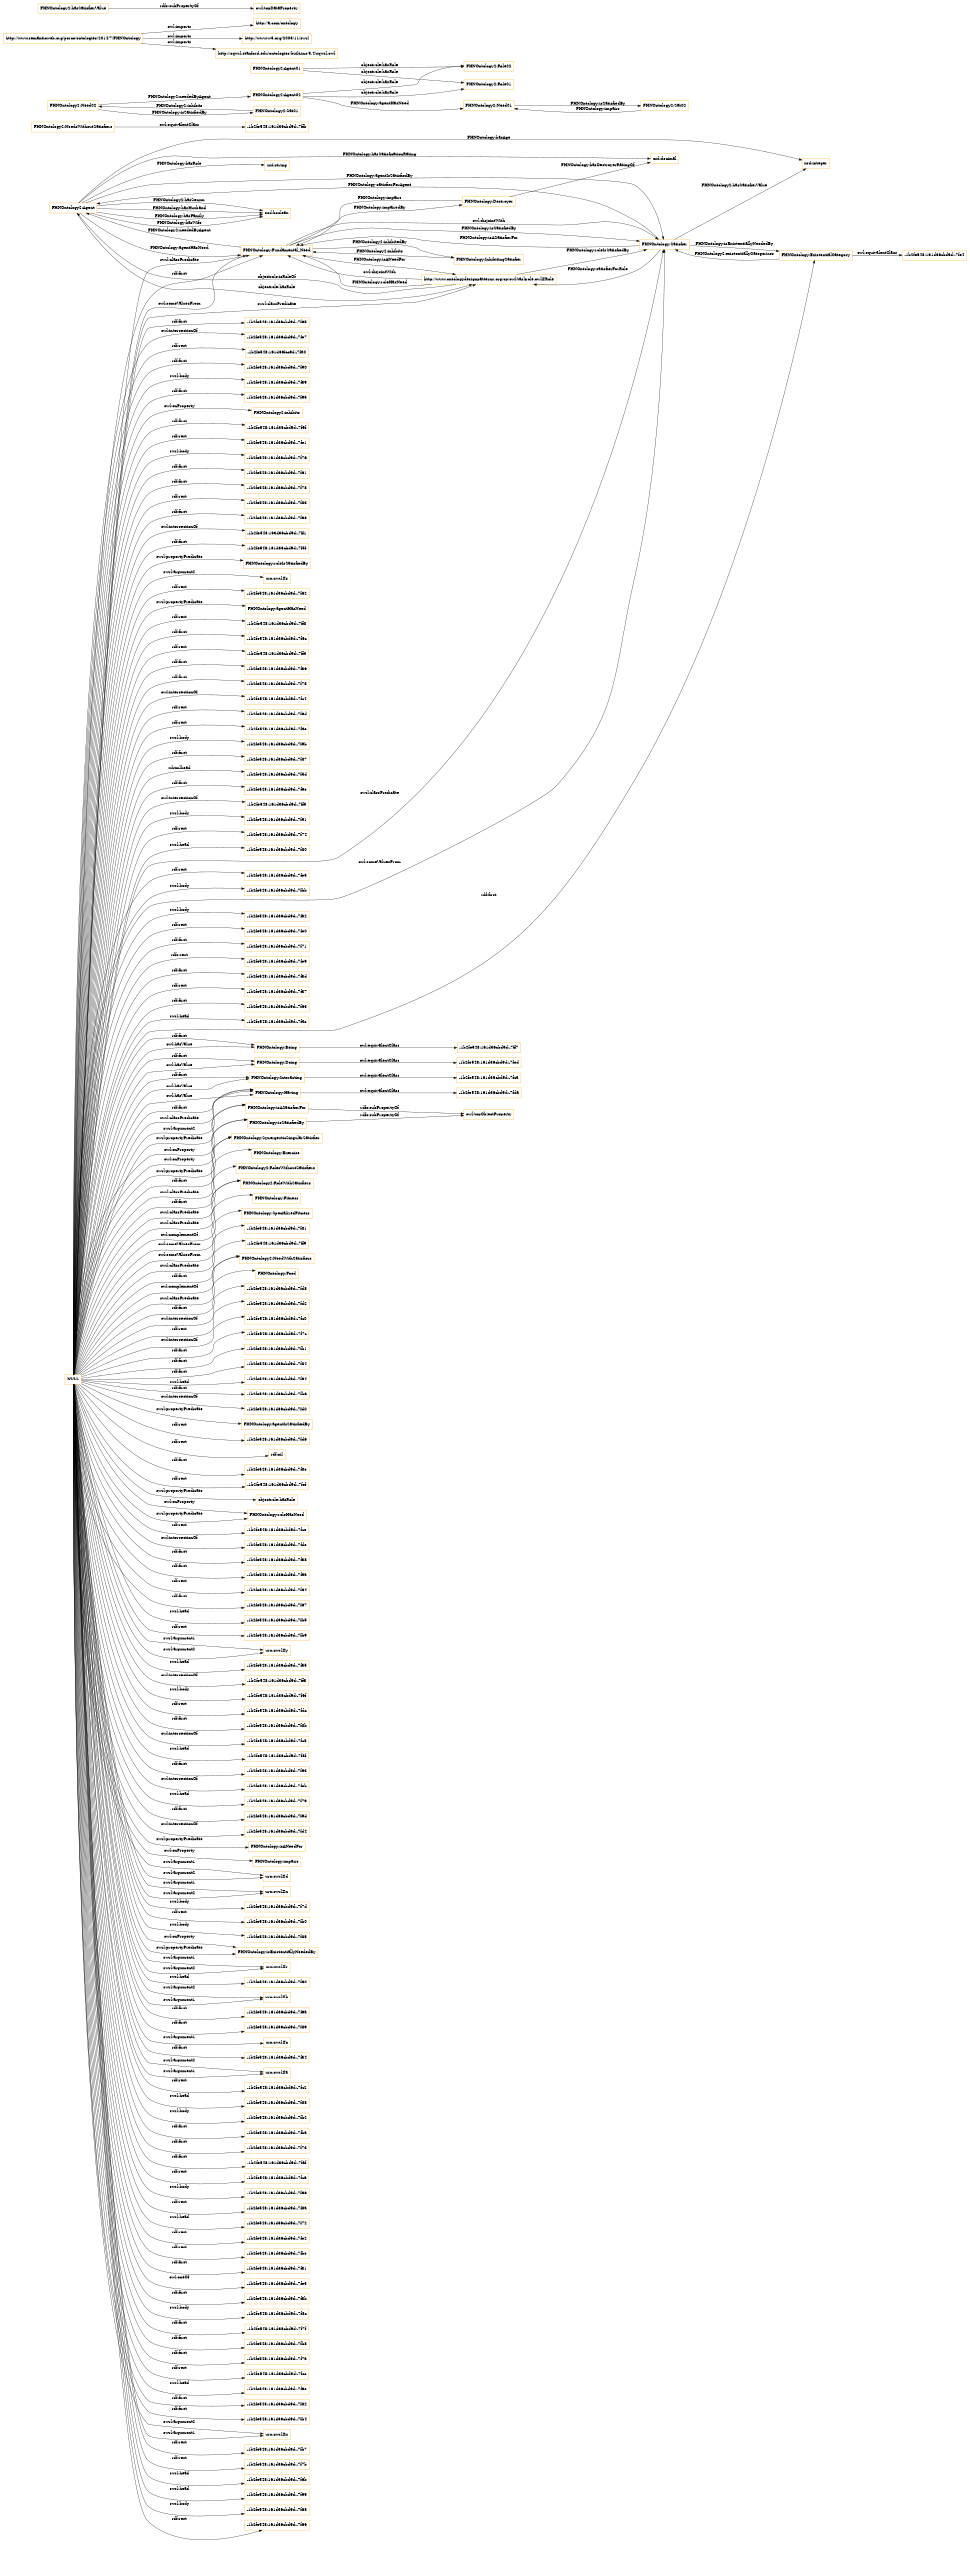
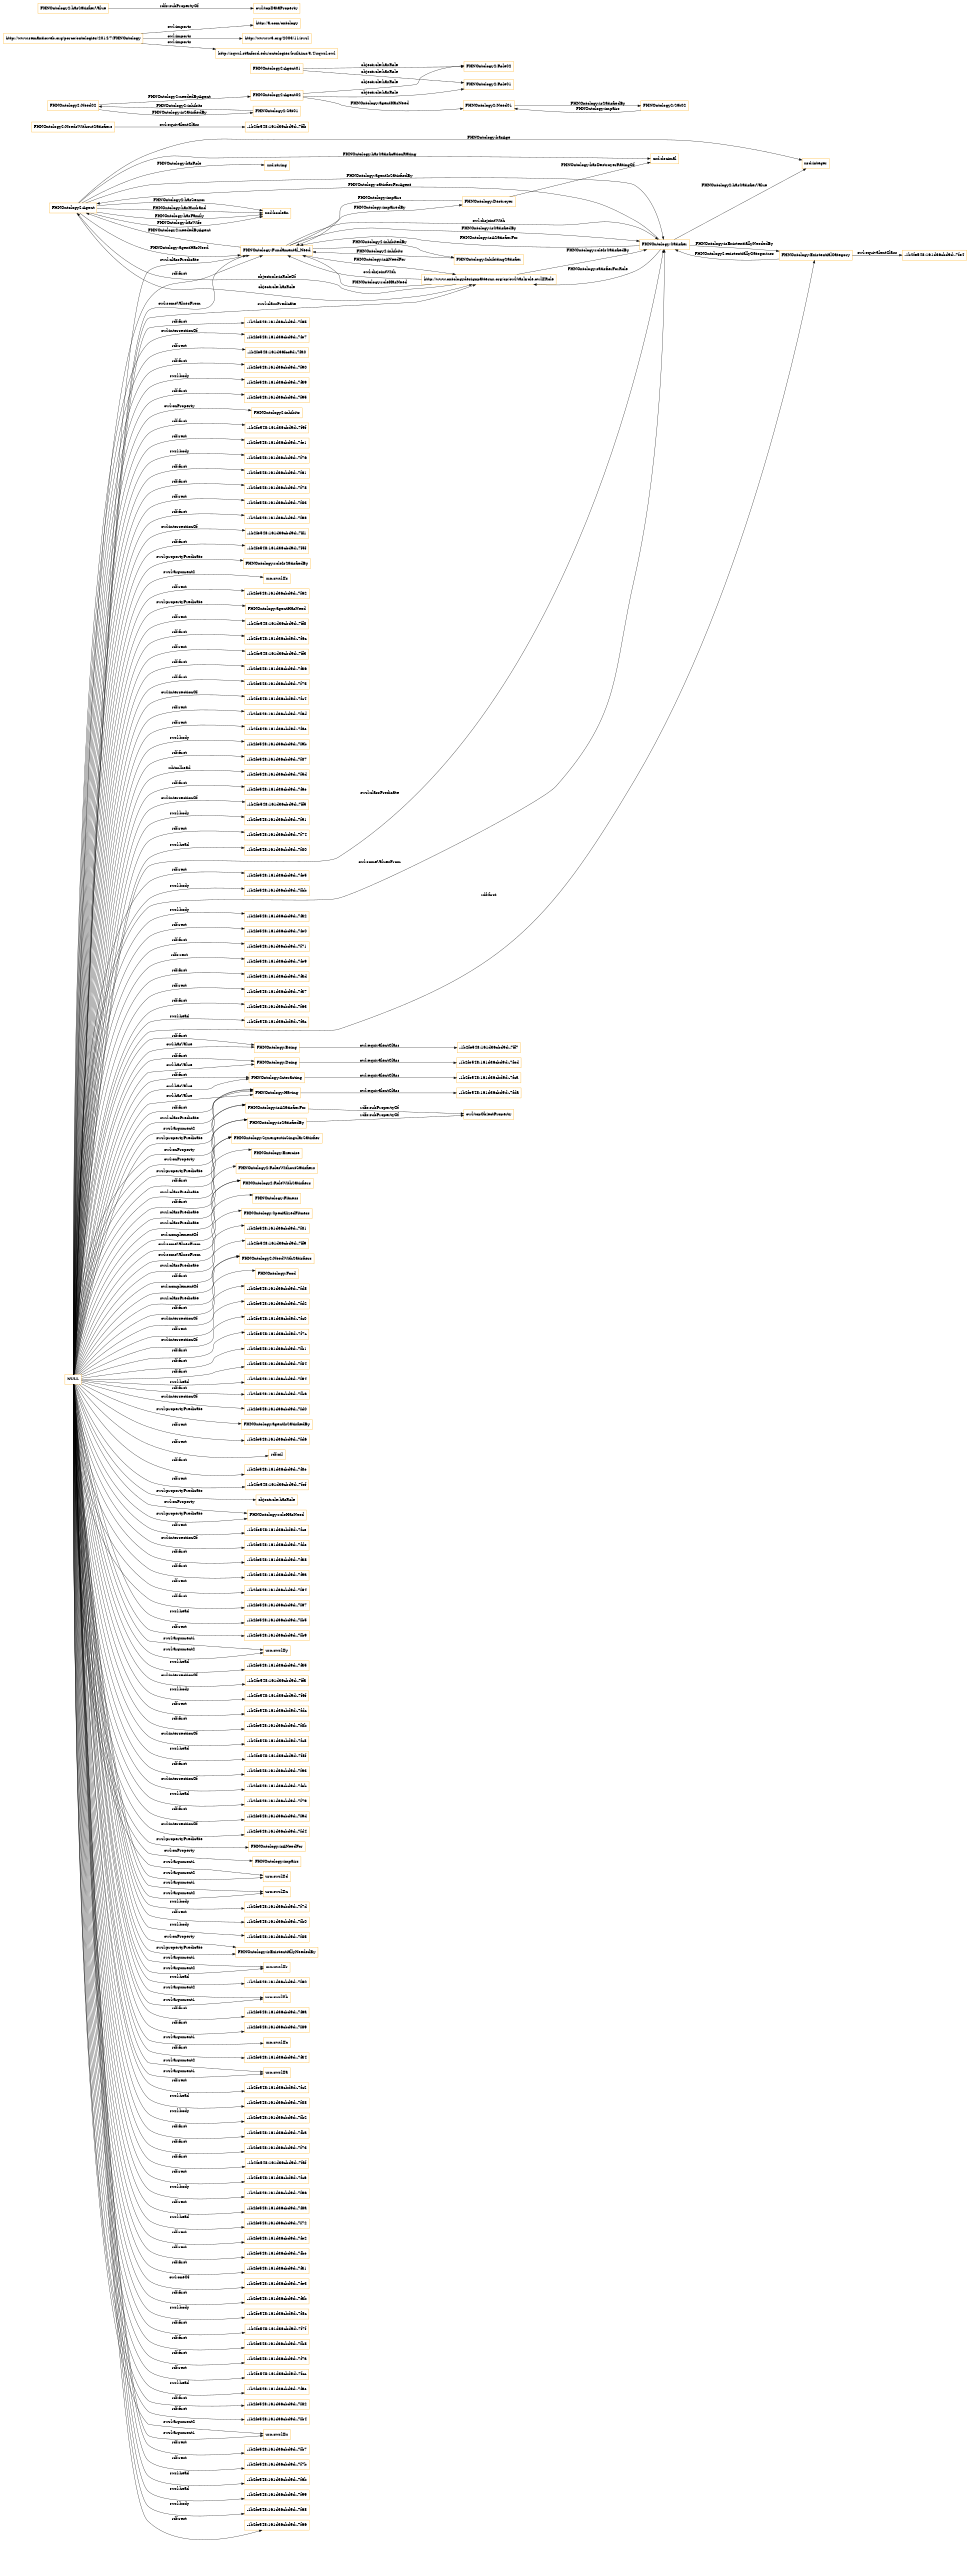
(277, 533) -> (277, 533)
